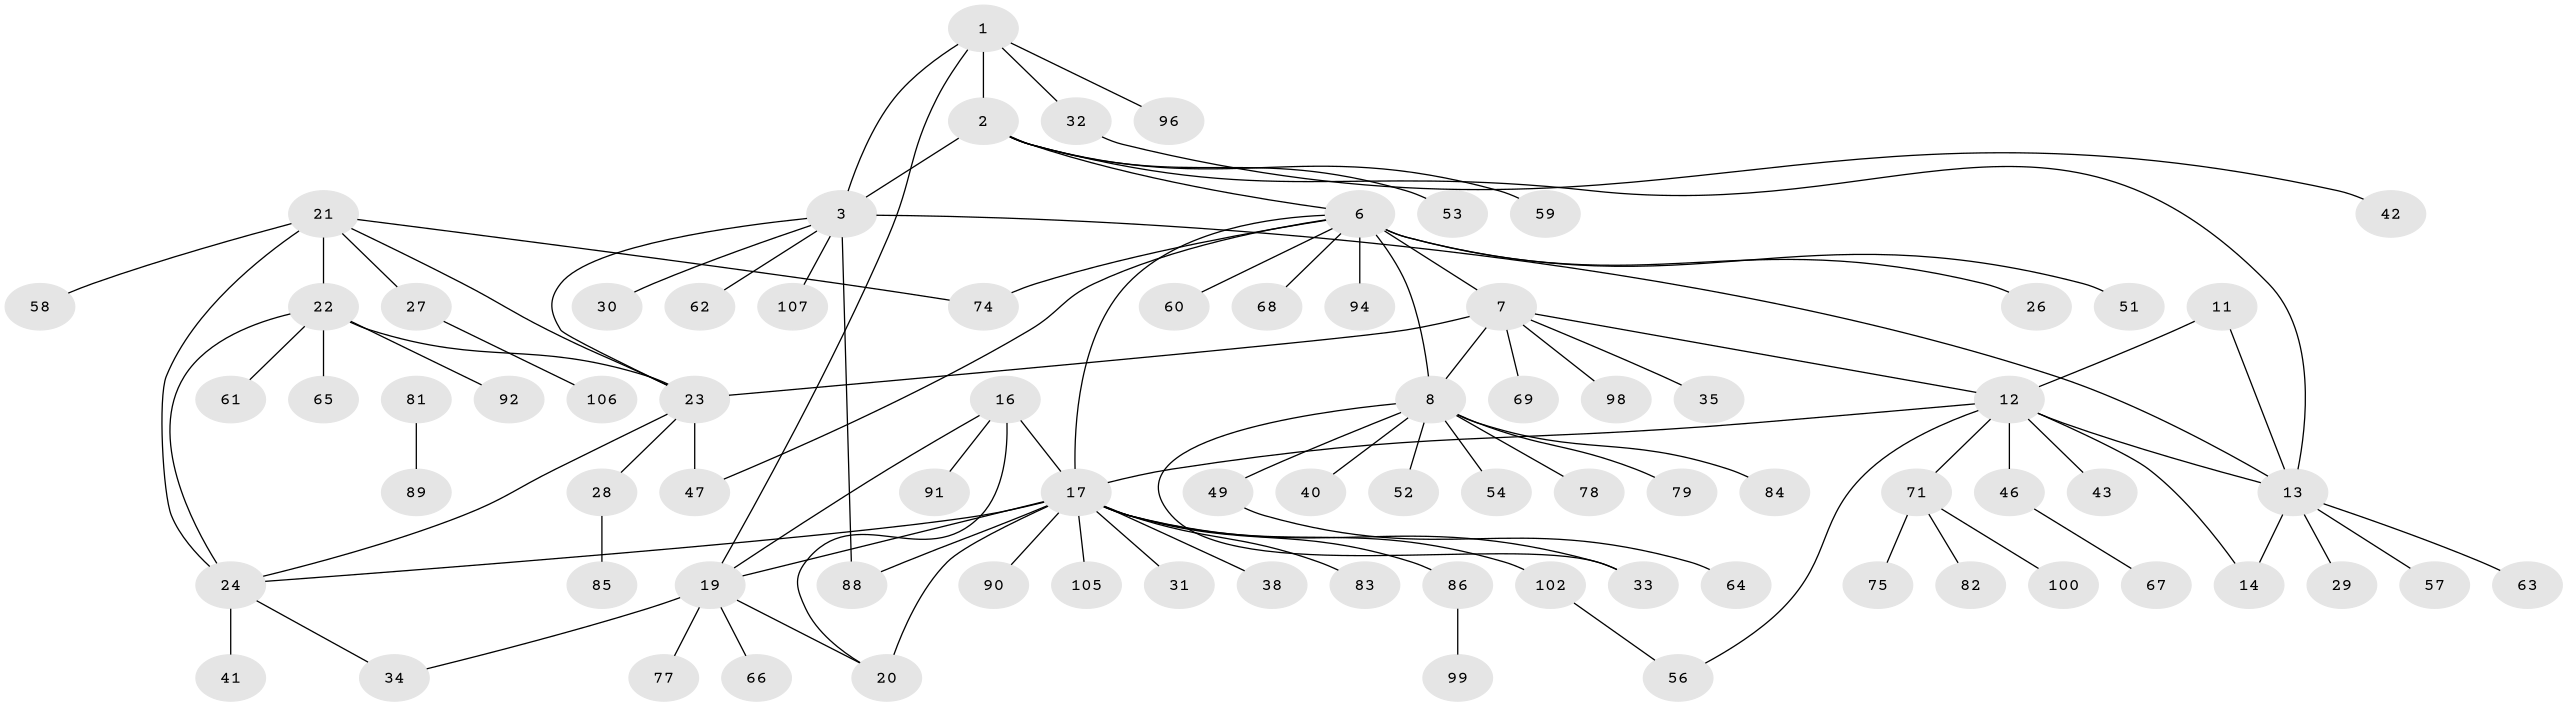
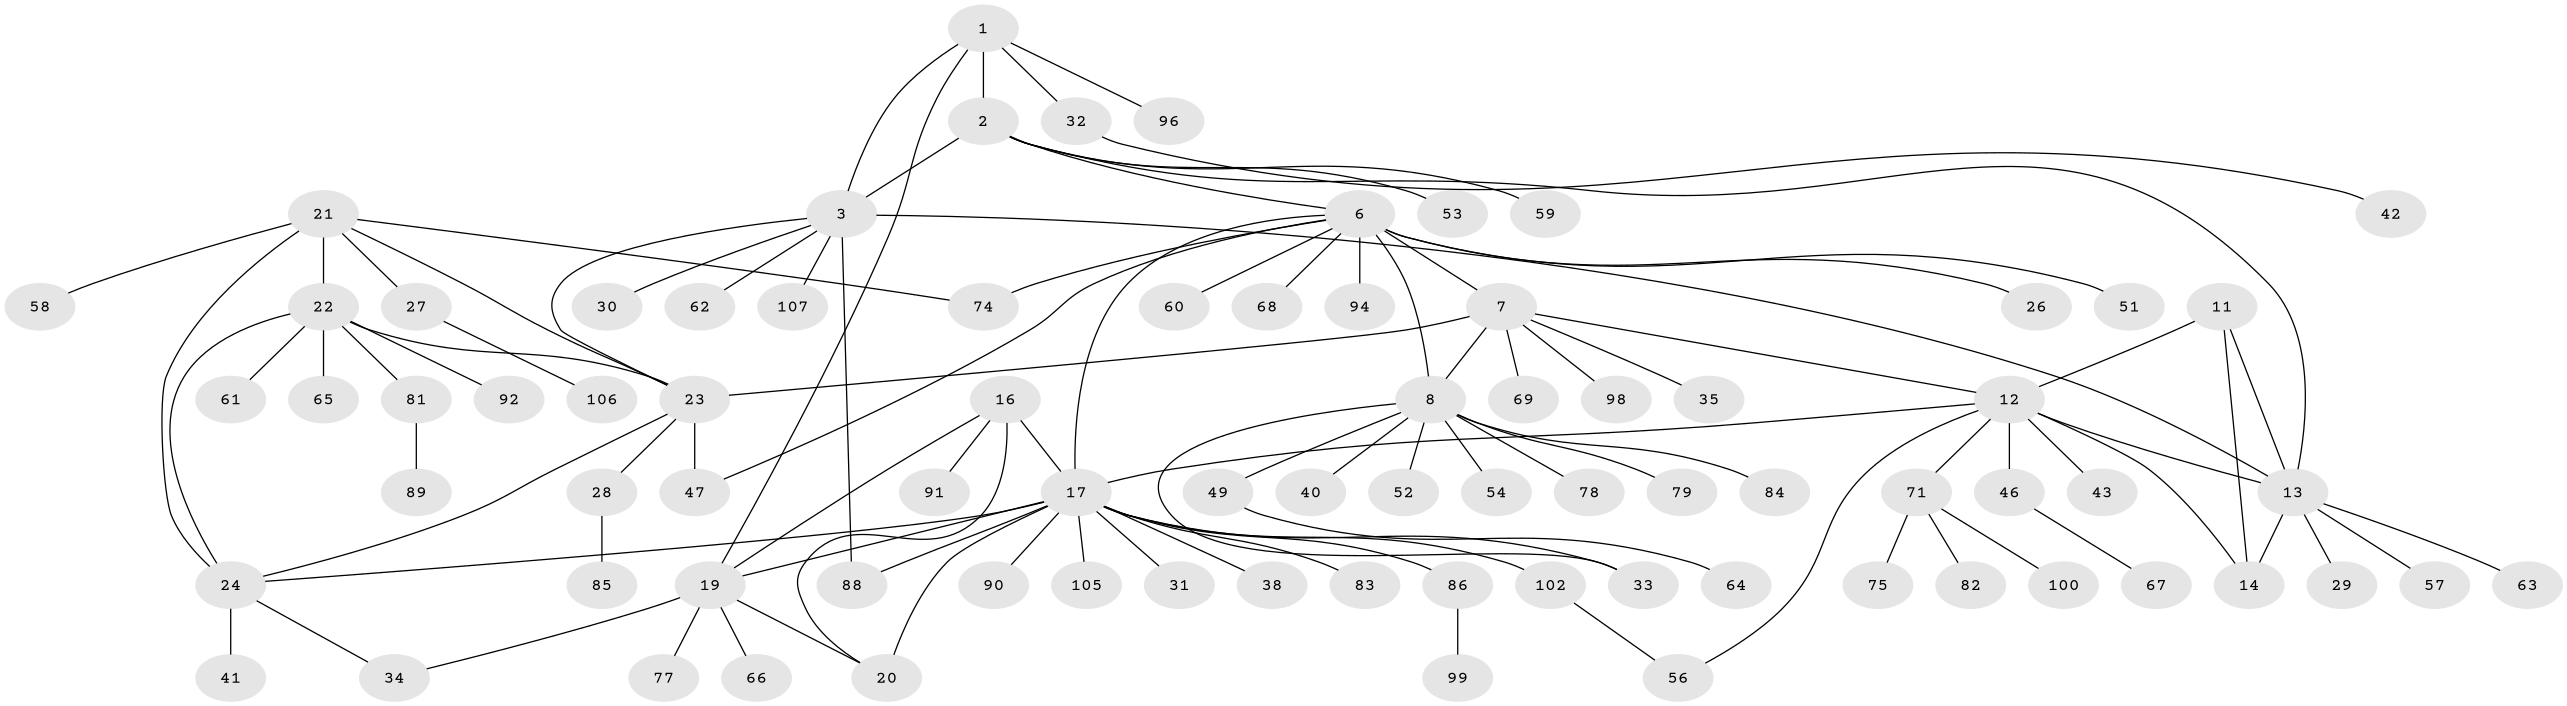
none -> (370, 353)
none -> (2236, 446)
